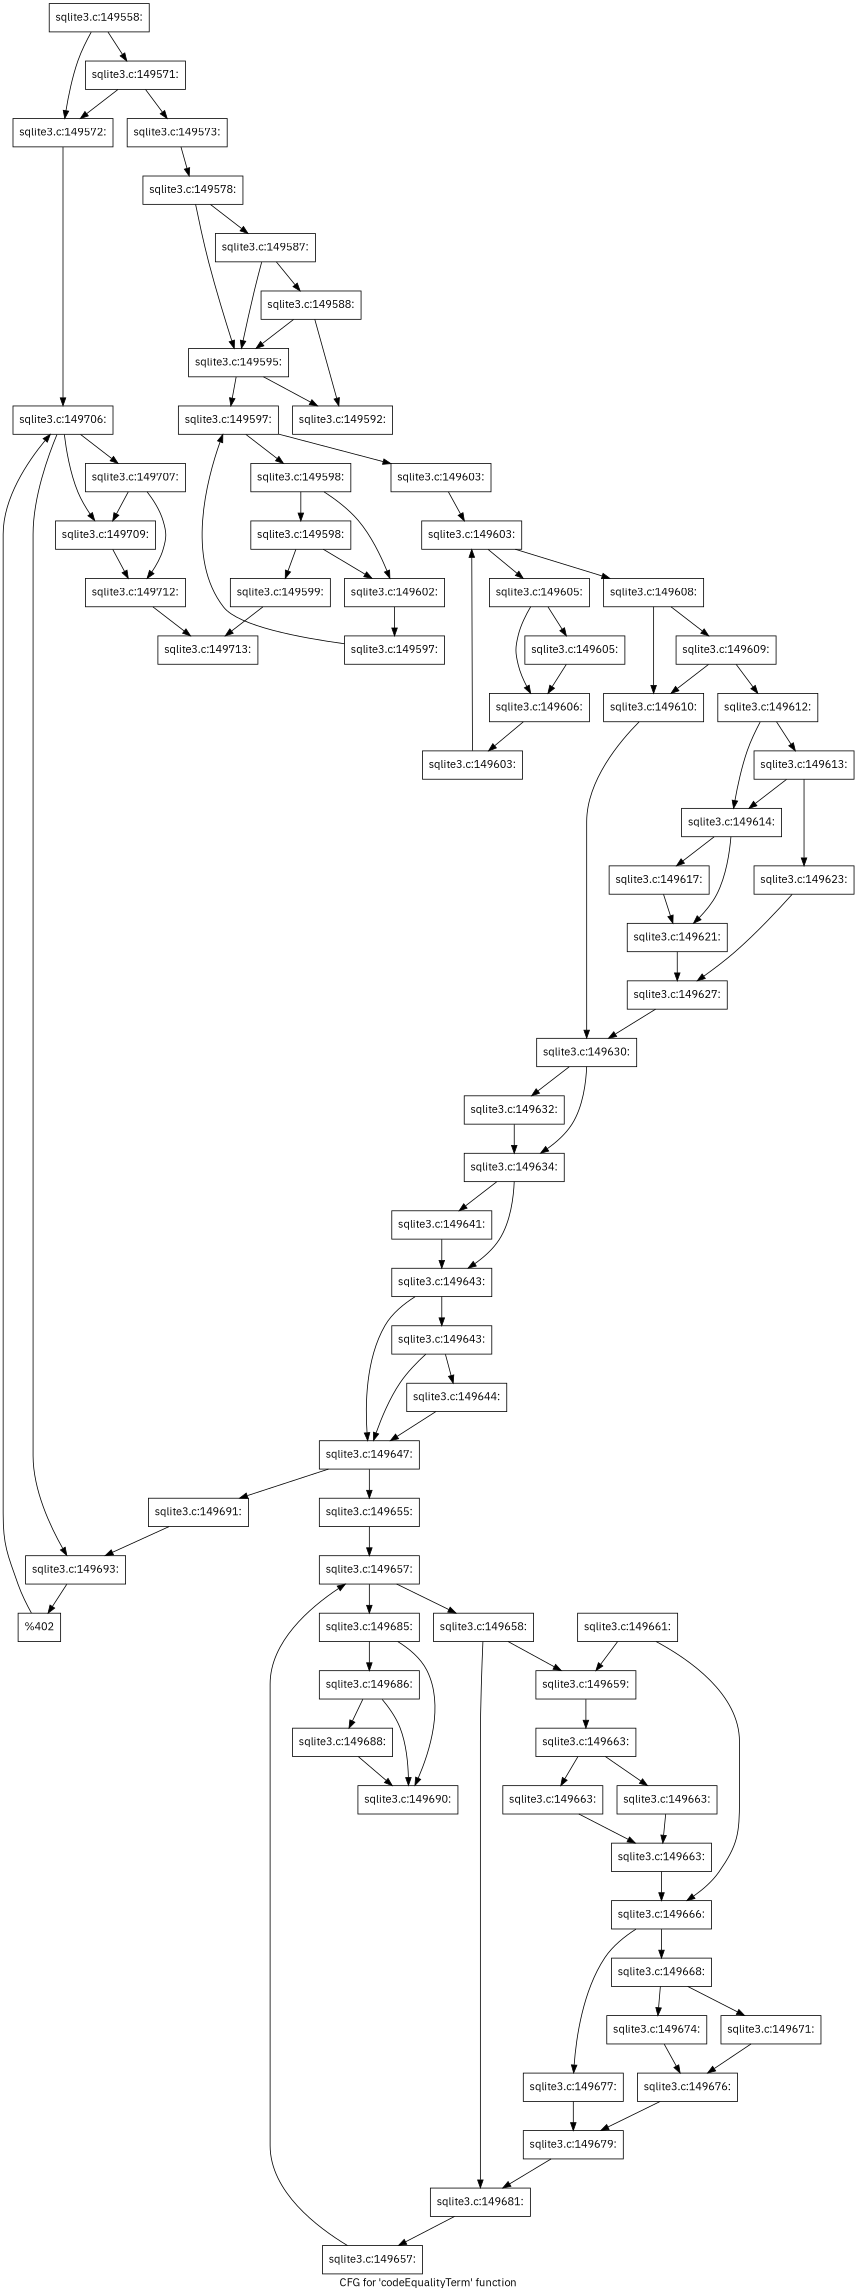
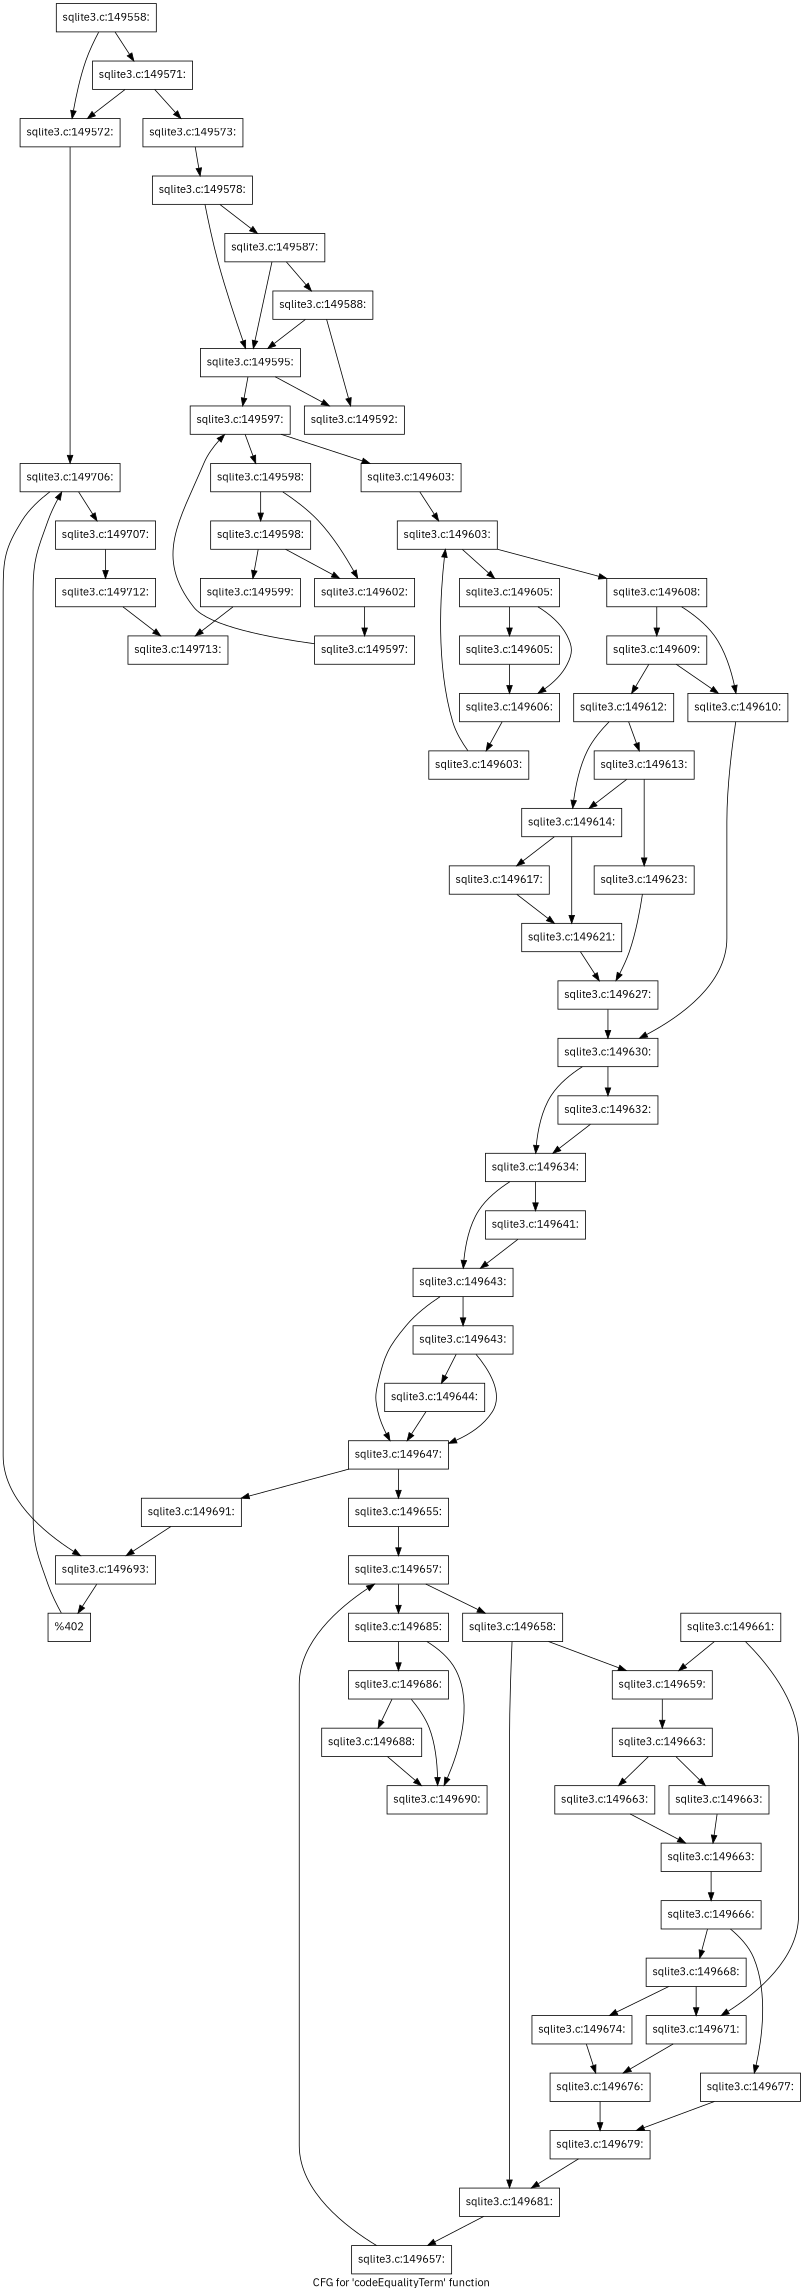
(106, 535) -> none
(739, 1759) -> (799, 1832)
